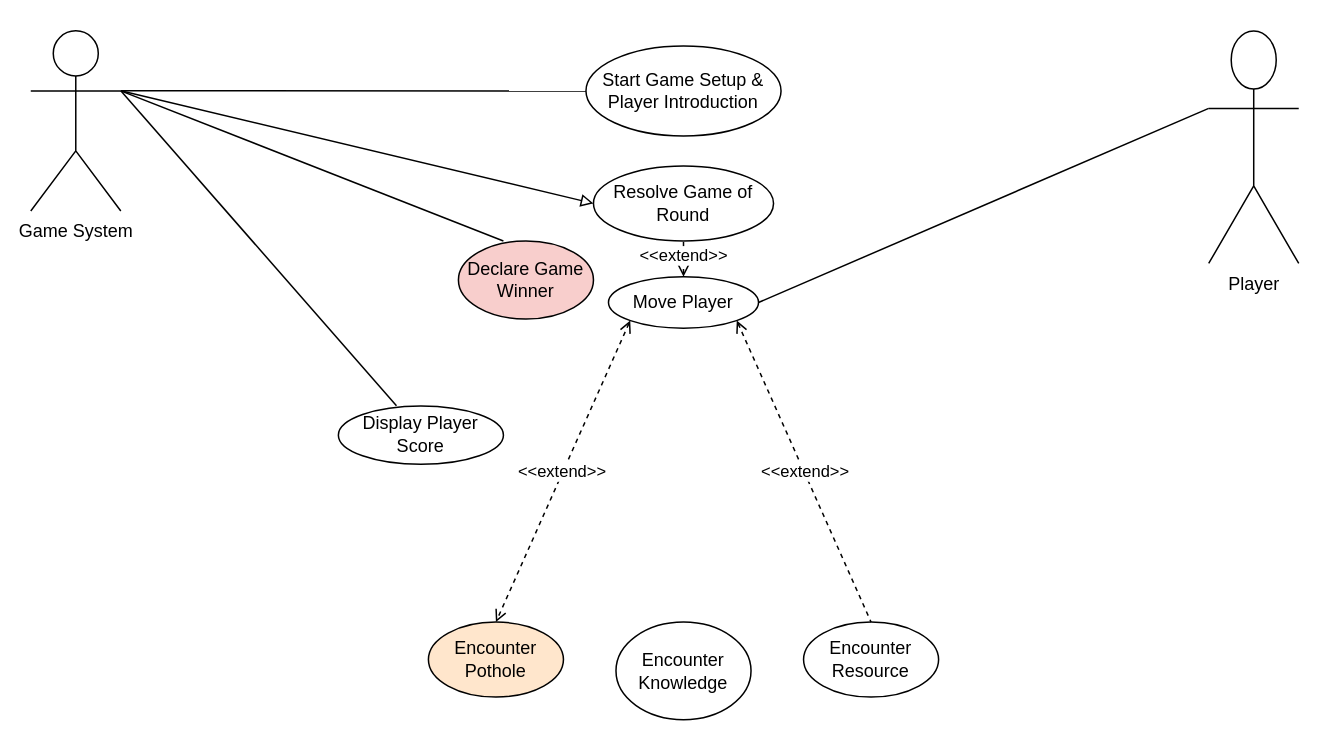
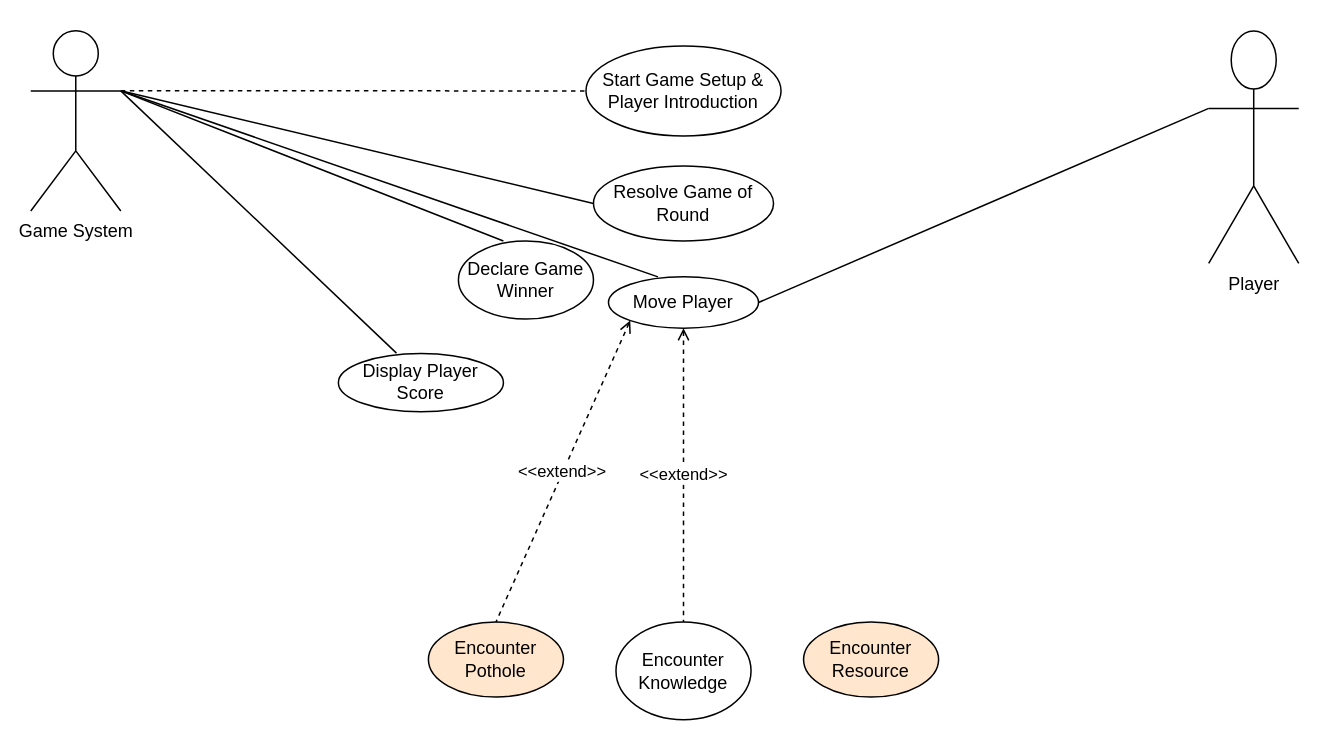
(357, 91) -> (357, 91)
none -> (406, 190)
(579, 200) -> (584, 201)
(683, 257) -> none
(526, 280) -> (526, 280)
(421, 435) -> (421, 382)
(804, 473) -> none
none -> (683, 477)
(498, 616) -> (498, 616)
(871, 659) -> (871, 659)
